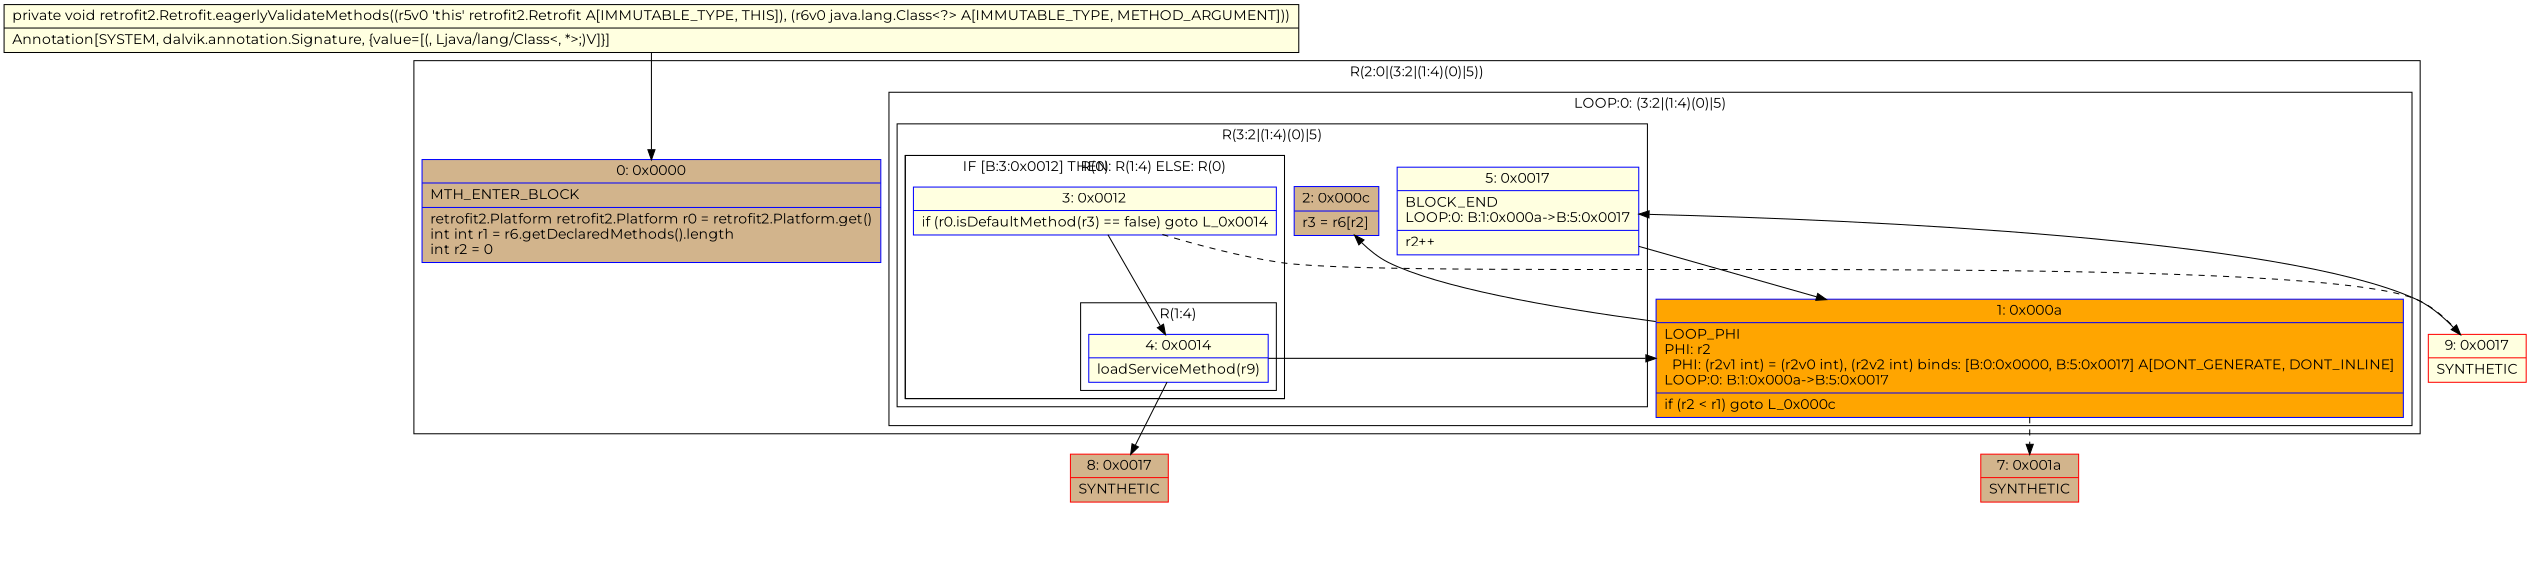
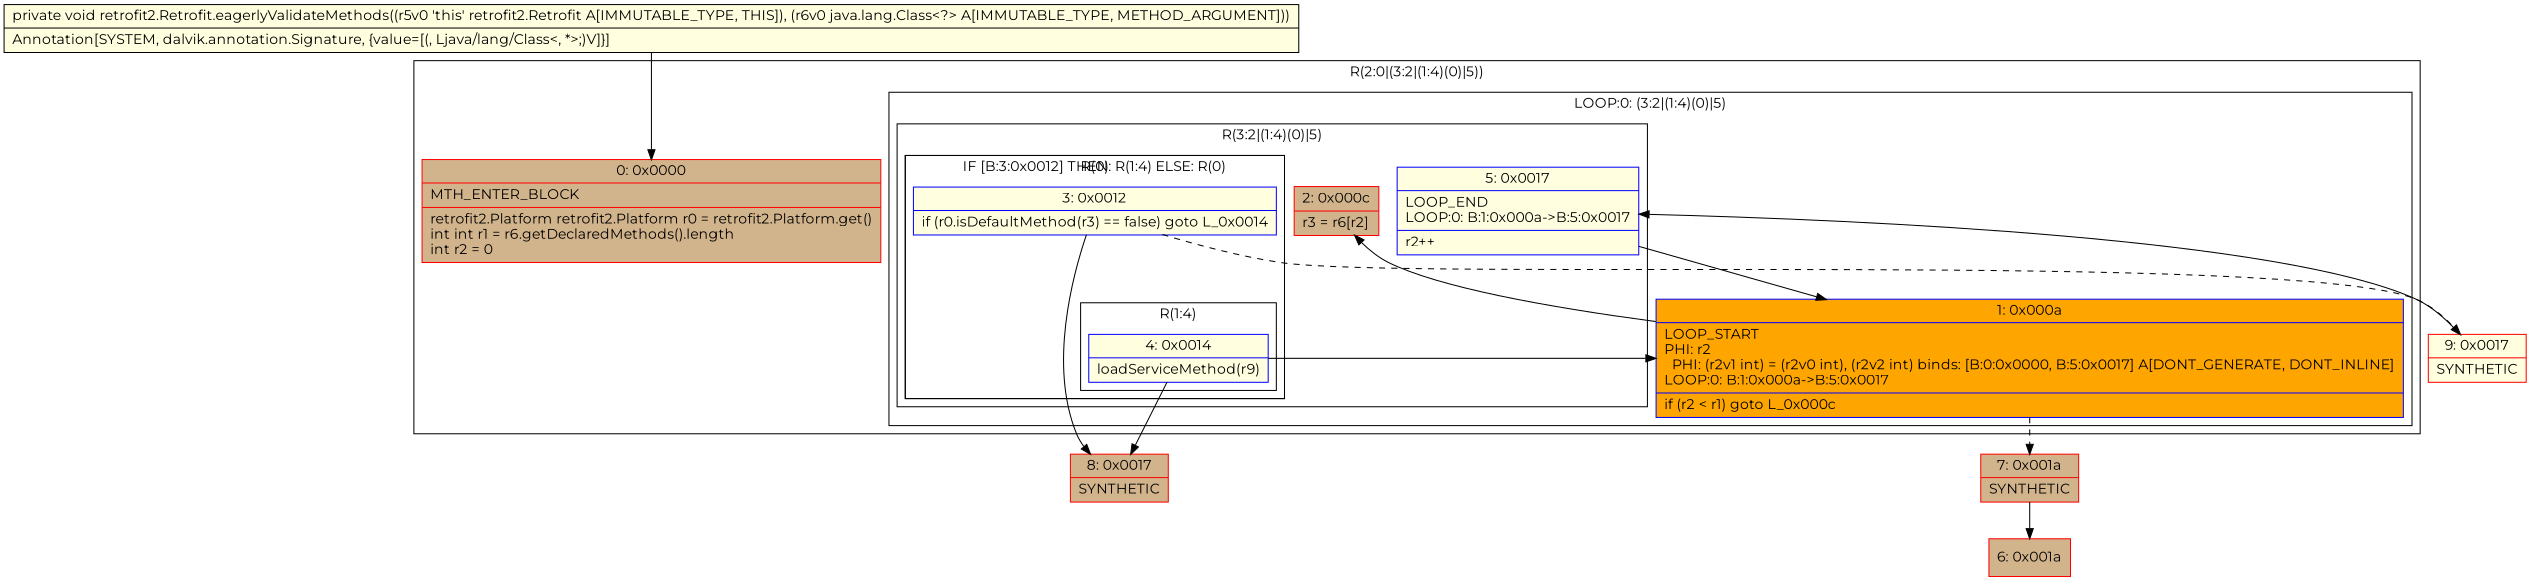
(1452, 202) -> (1447, 202)
(651, 211) -> (651, 211)
(1336, 211) -> (1336, 211)
(1134, 280) -> (1064, 341)
(1703, 334) -> (1712, 334)
none -> (2030, 558)
